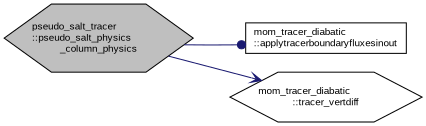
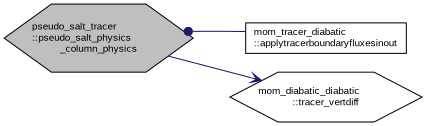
(211, 45) -> (219, 31)
(326, 97) -> (326, 97)
